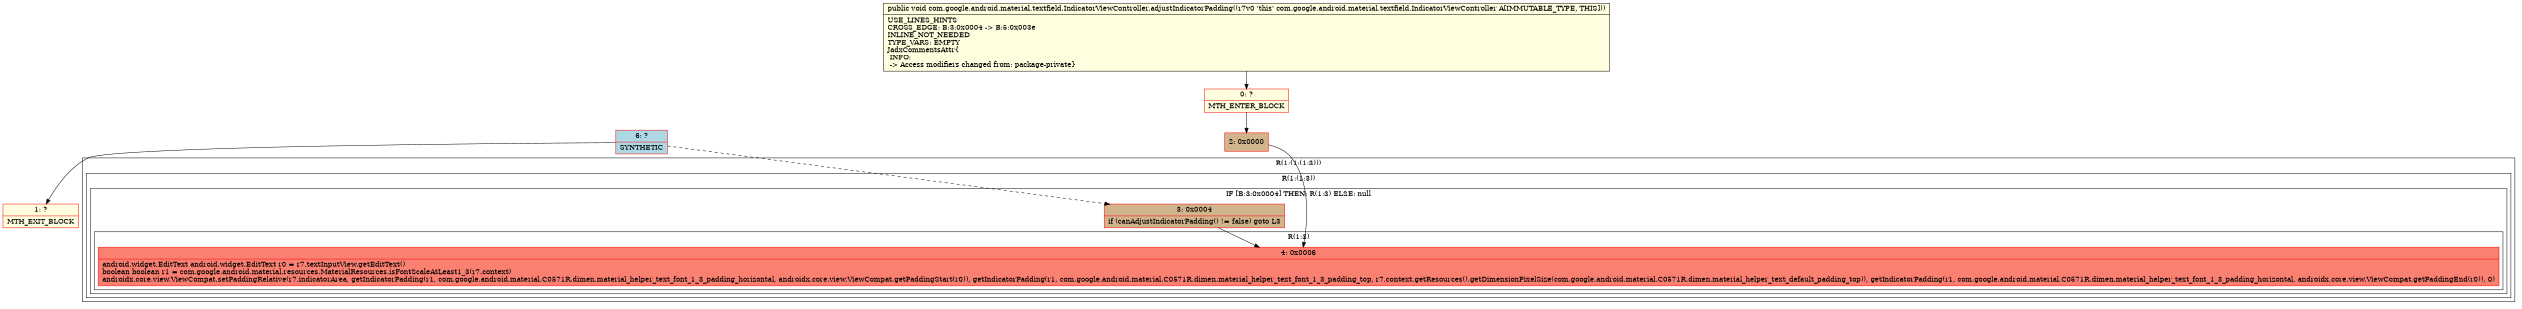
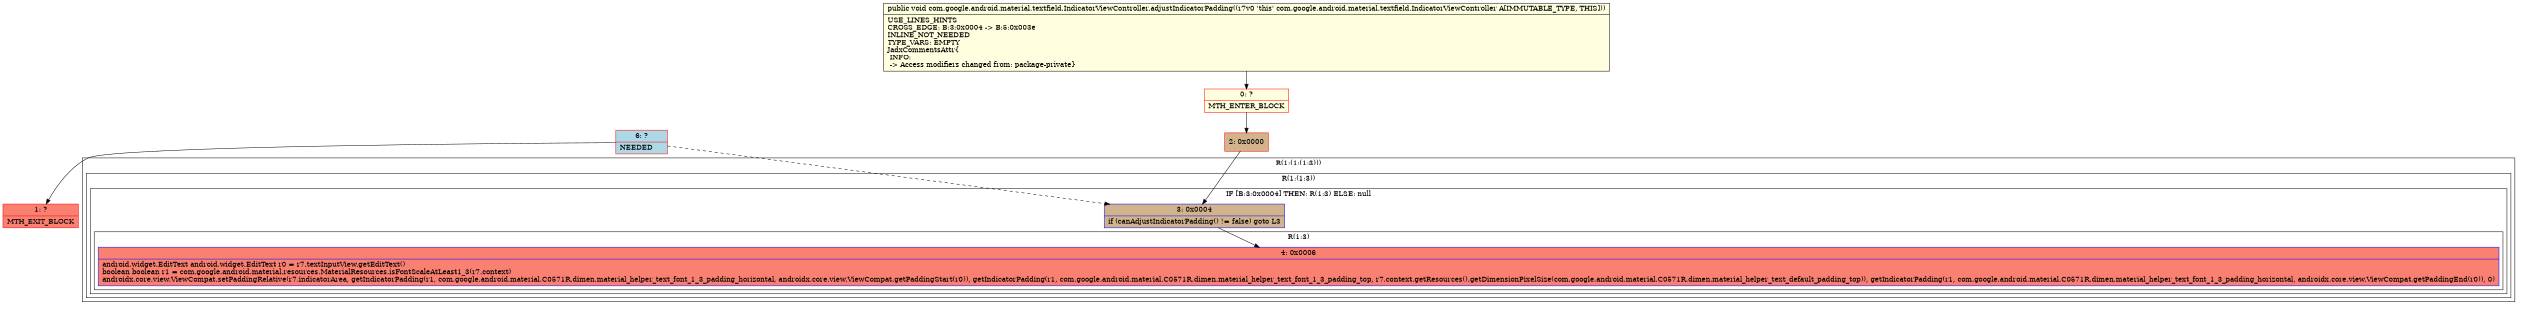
(642, 148) -> (636, 148)
(1304, 185) -> (1222, 177)
(41, 216) -> (41, 216)
(1194, 216) -> (1194, 216)
(1299, 267) -> (1299, 267)
